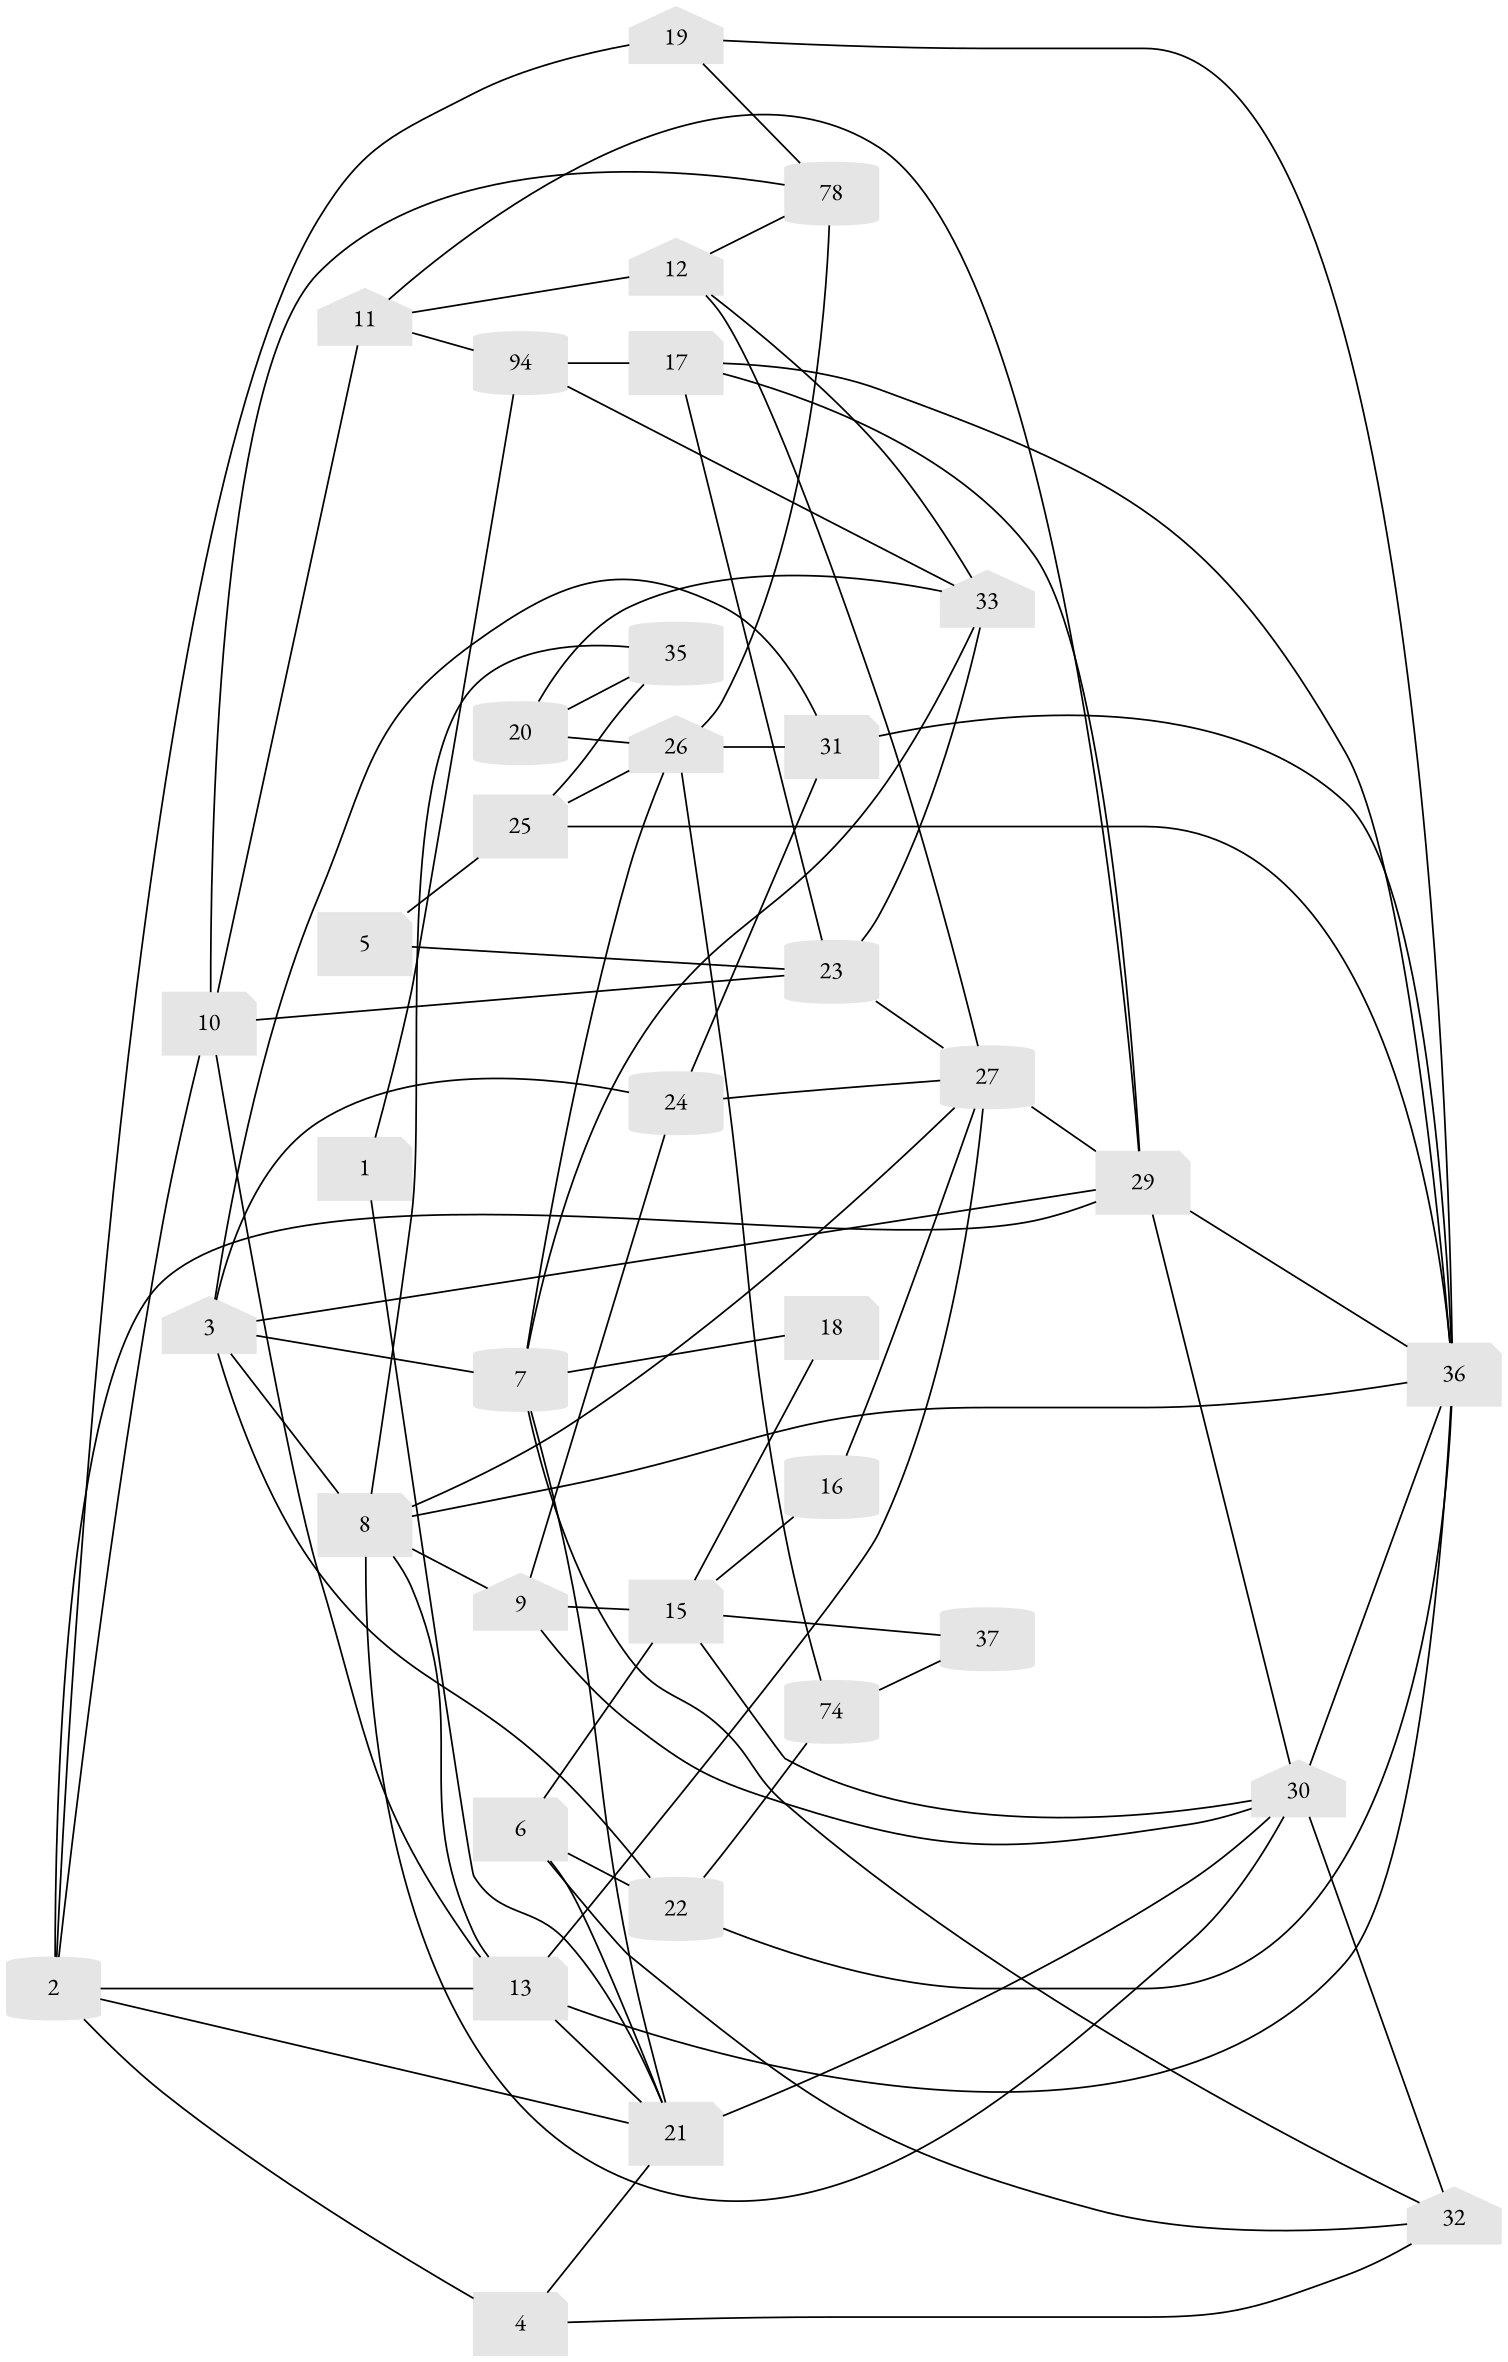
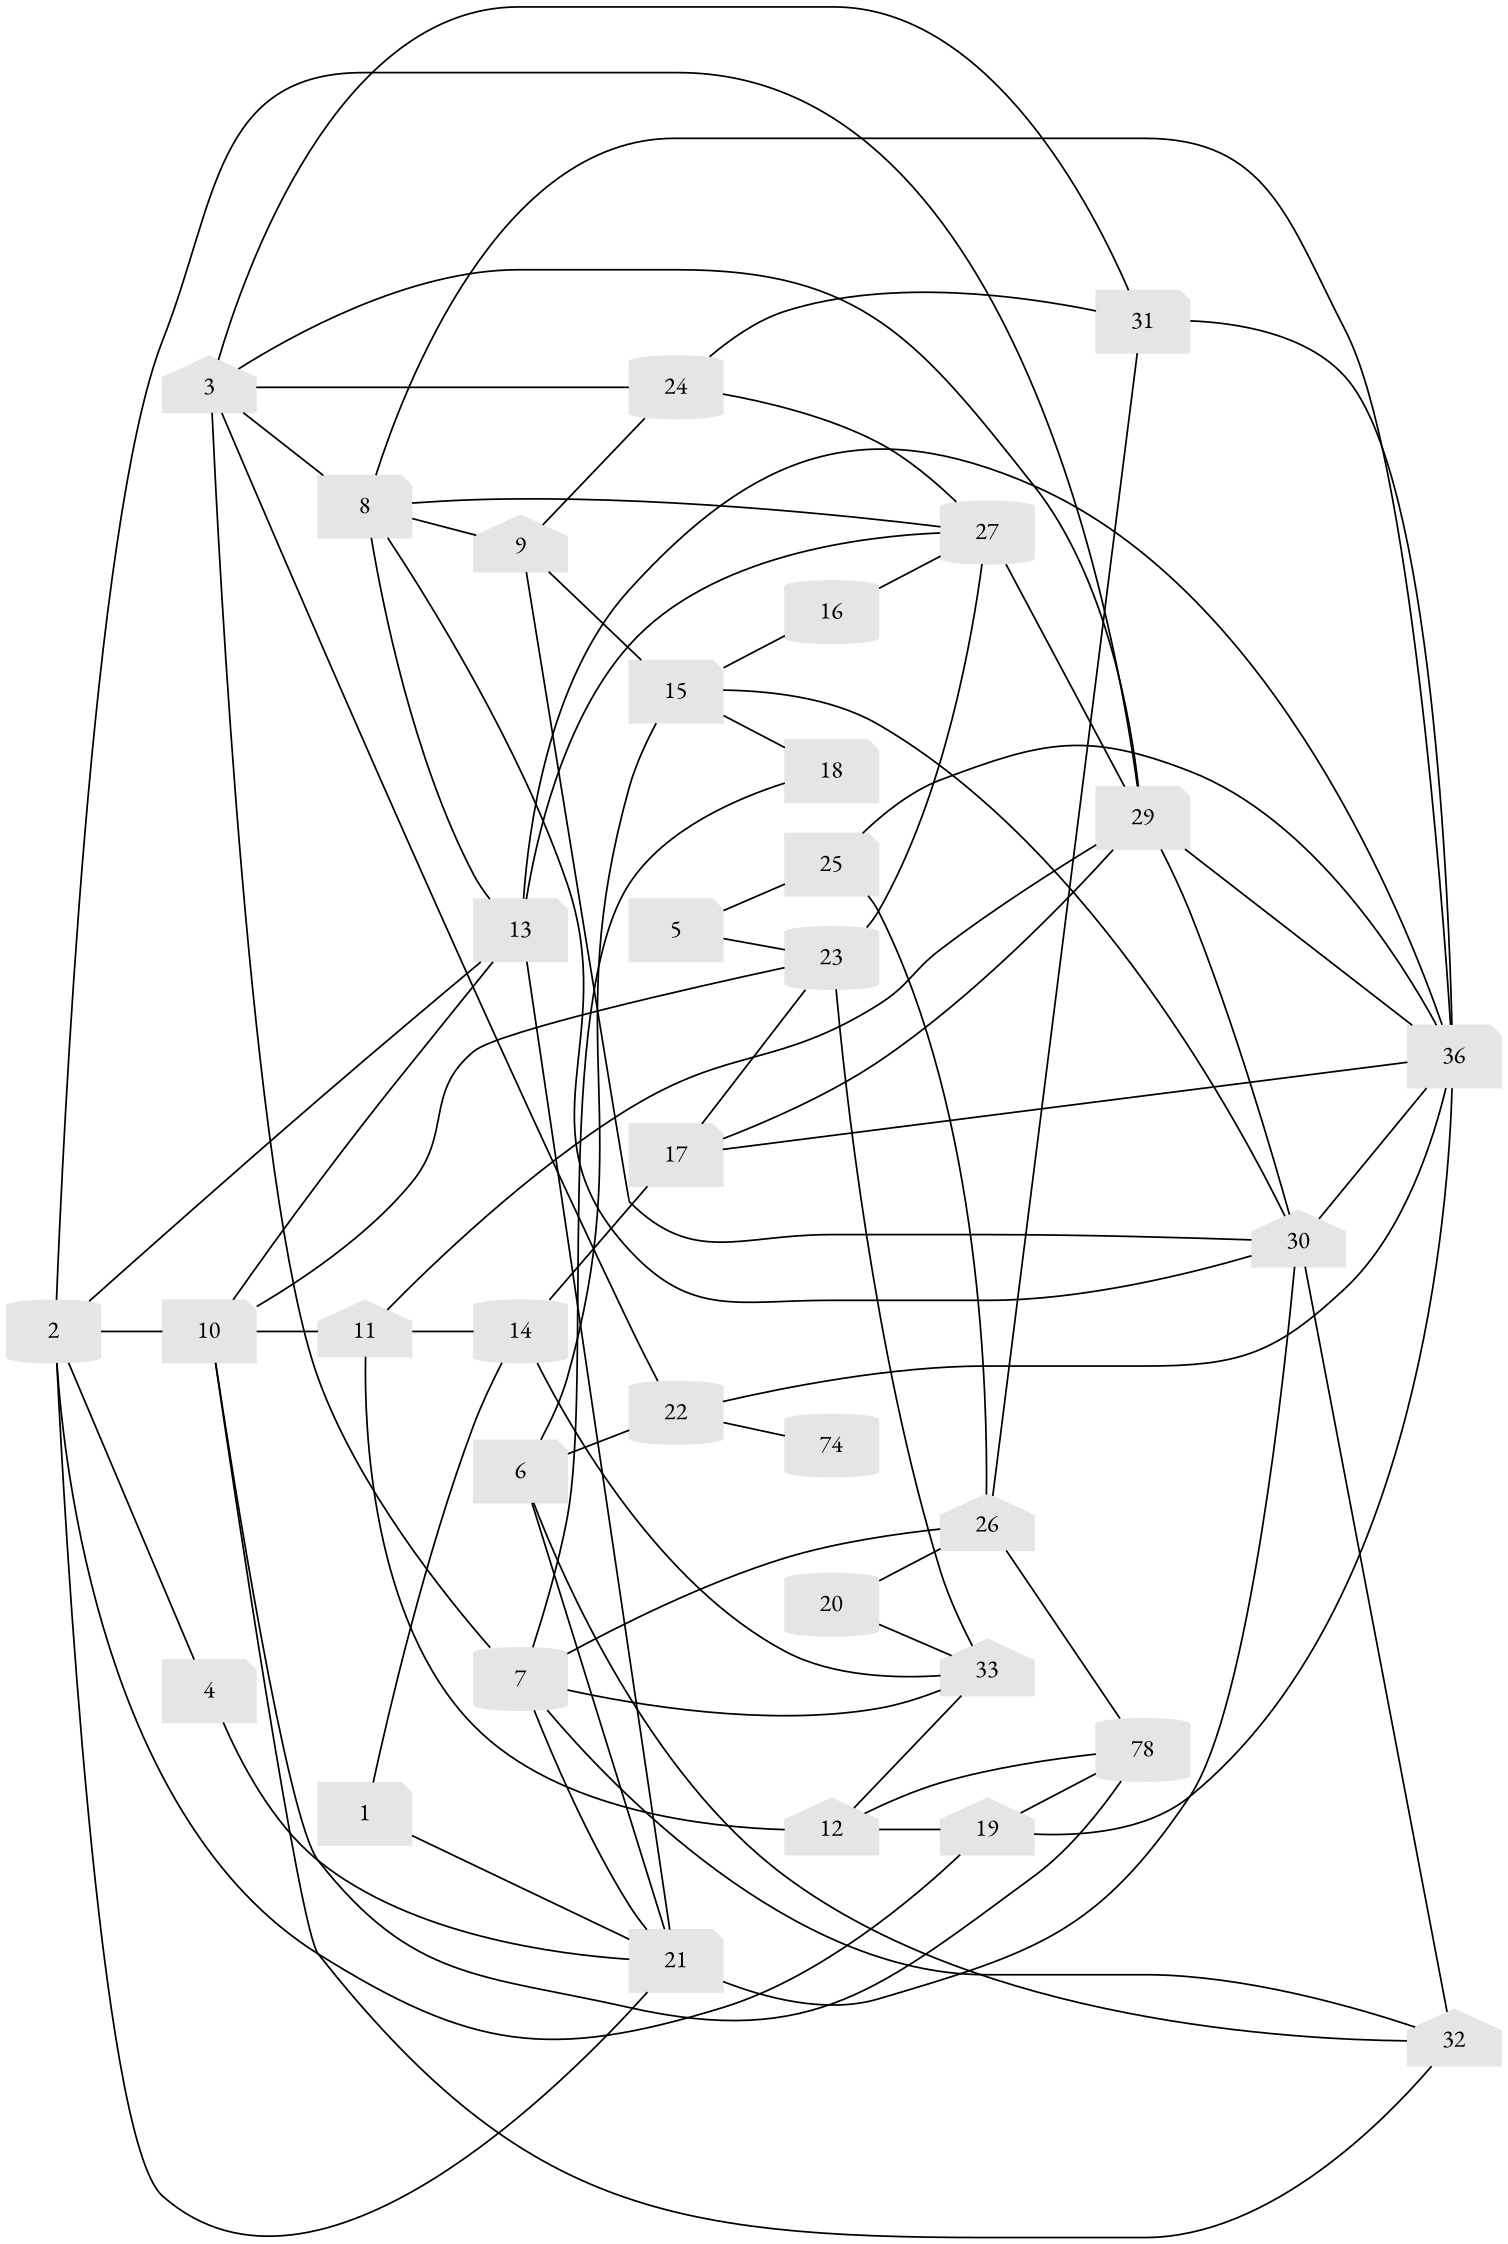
(520, 363) -> (520, 1331)
(676, 654) -> none
(865, 662) -> (910, 1829)
(741, 1205) -> none
(987, 1639) -> none
(996, 2317) -> (565, 2171)
